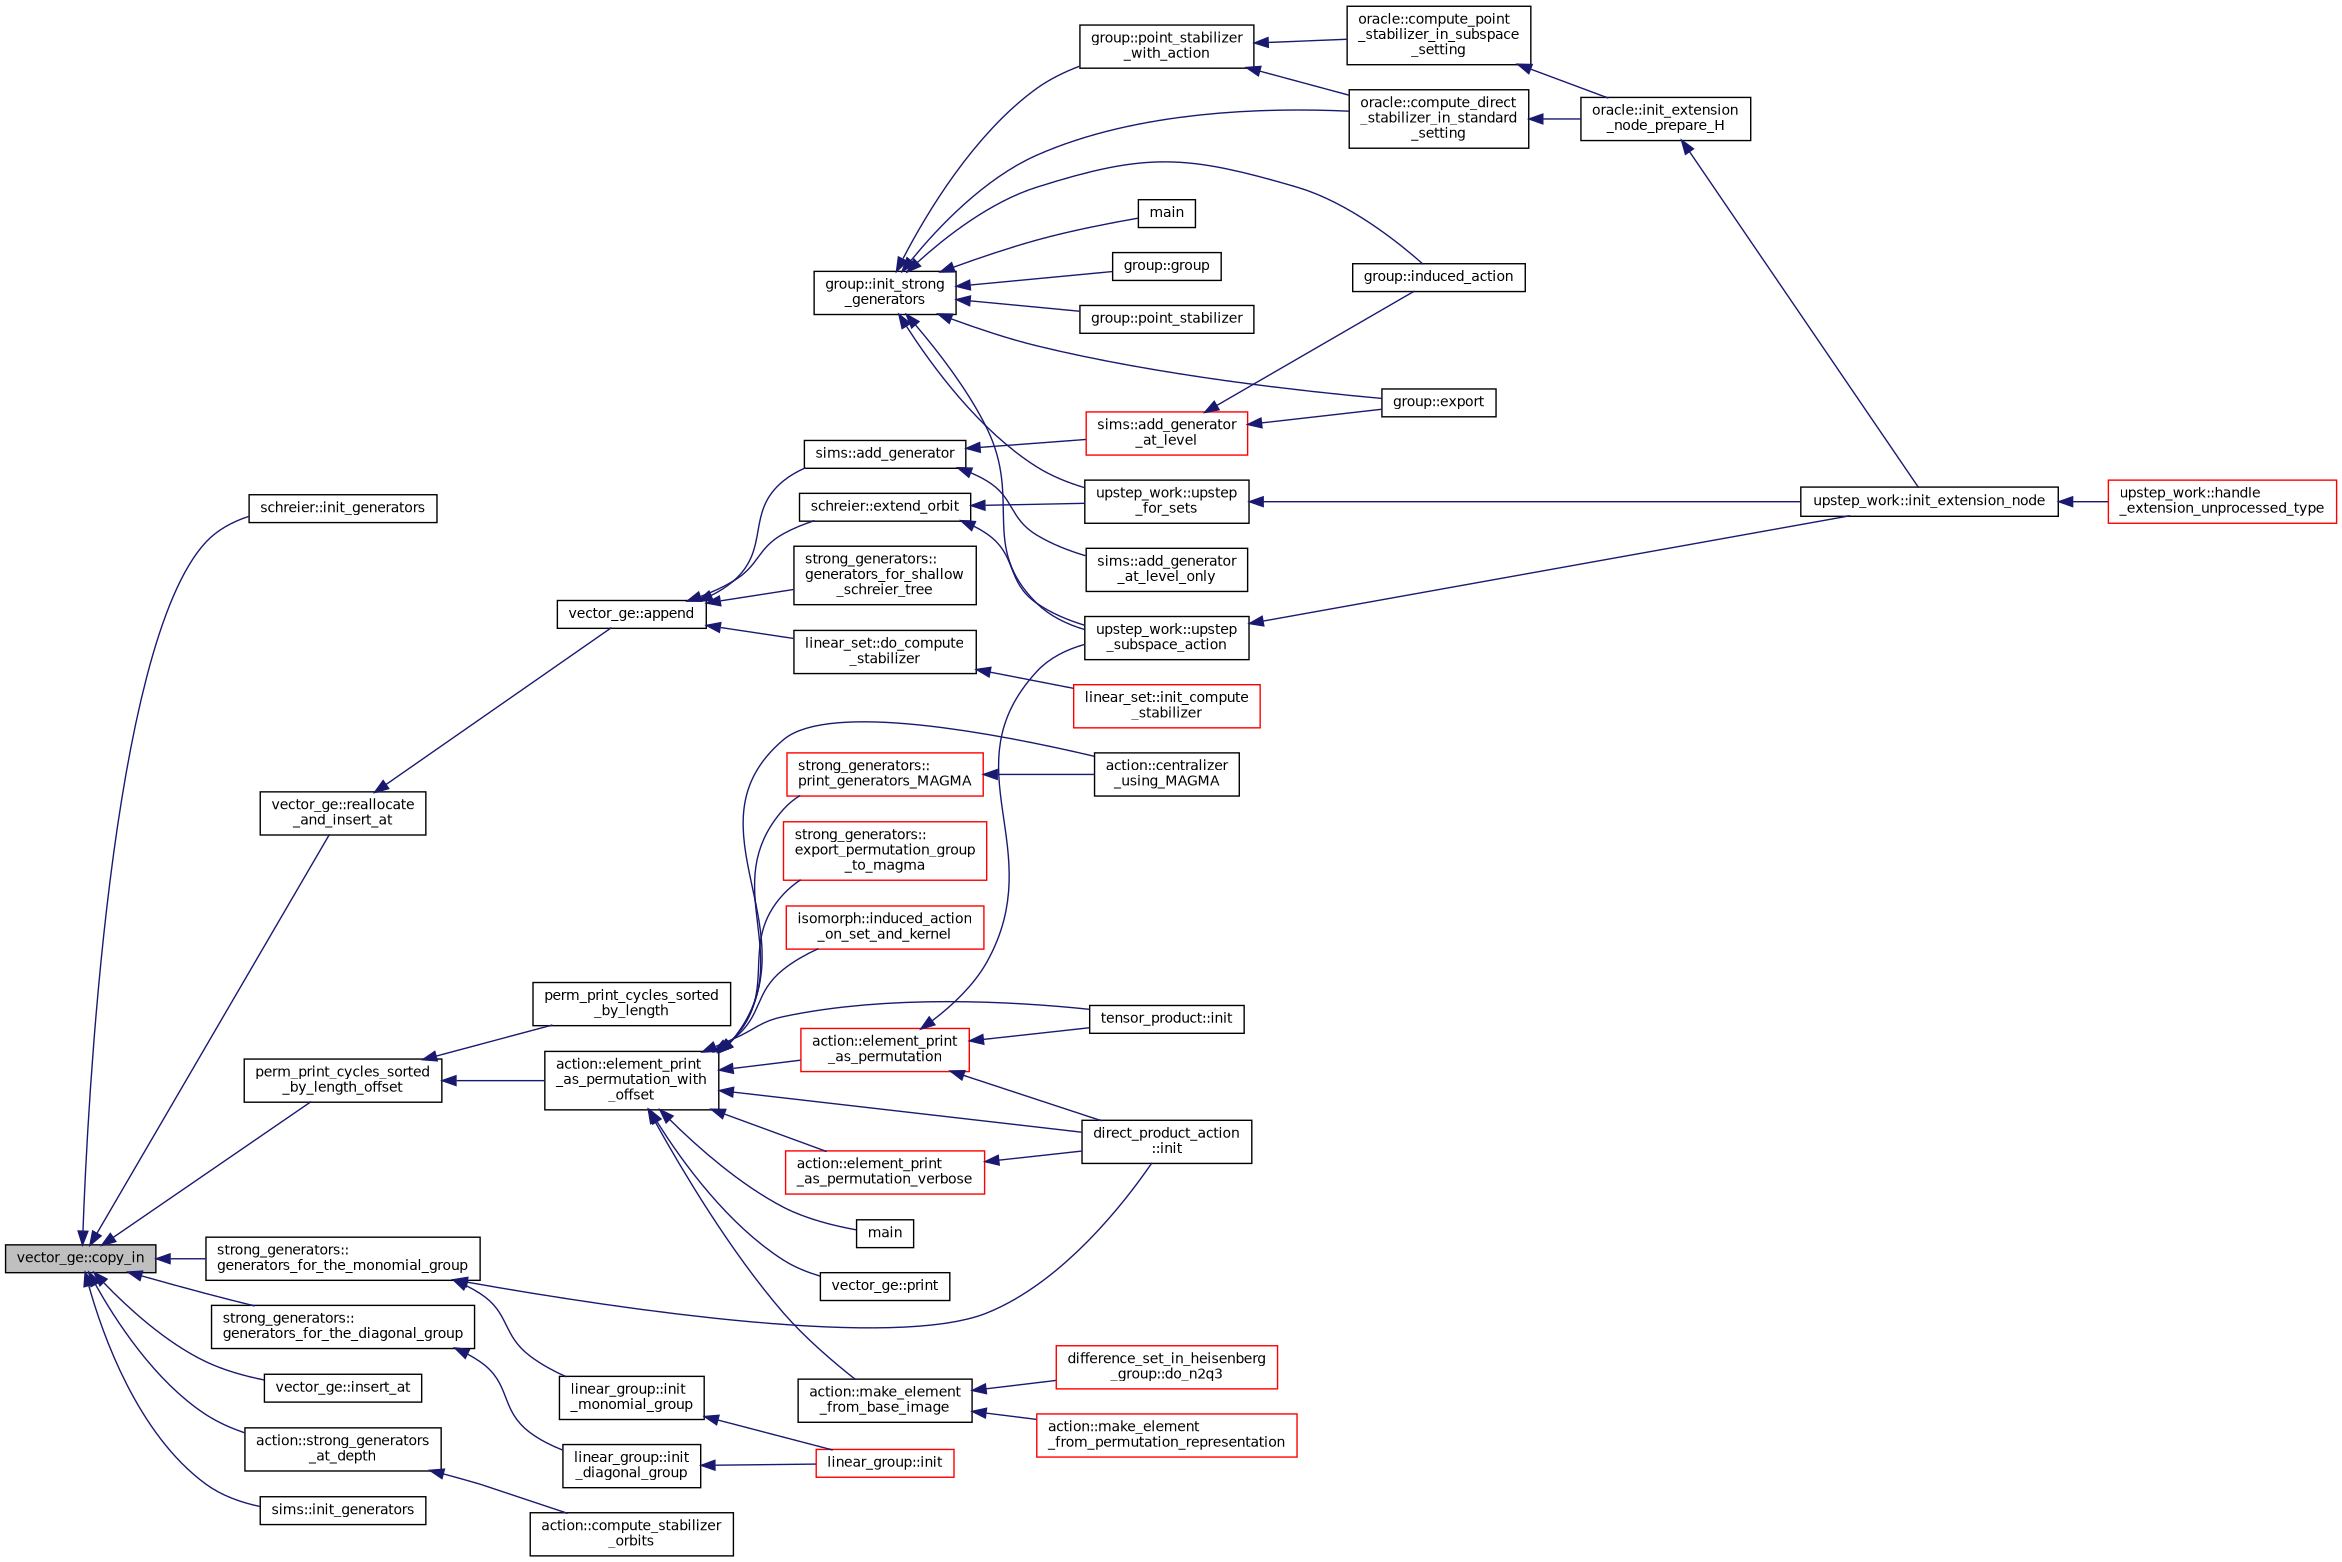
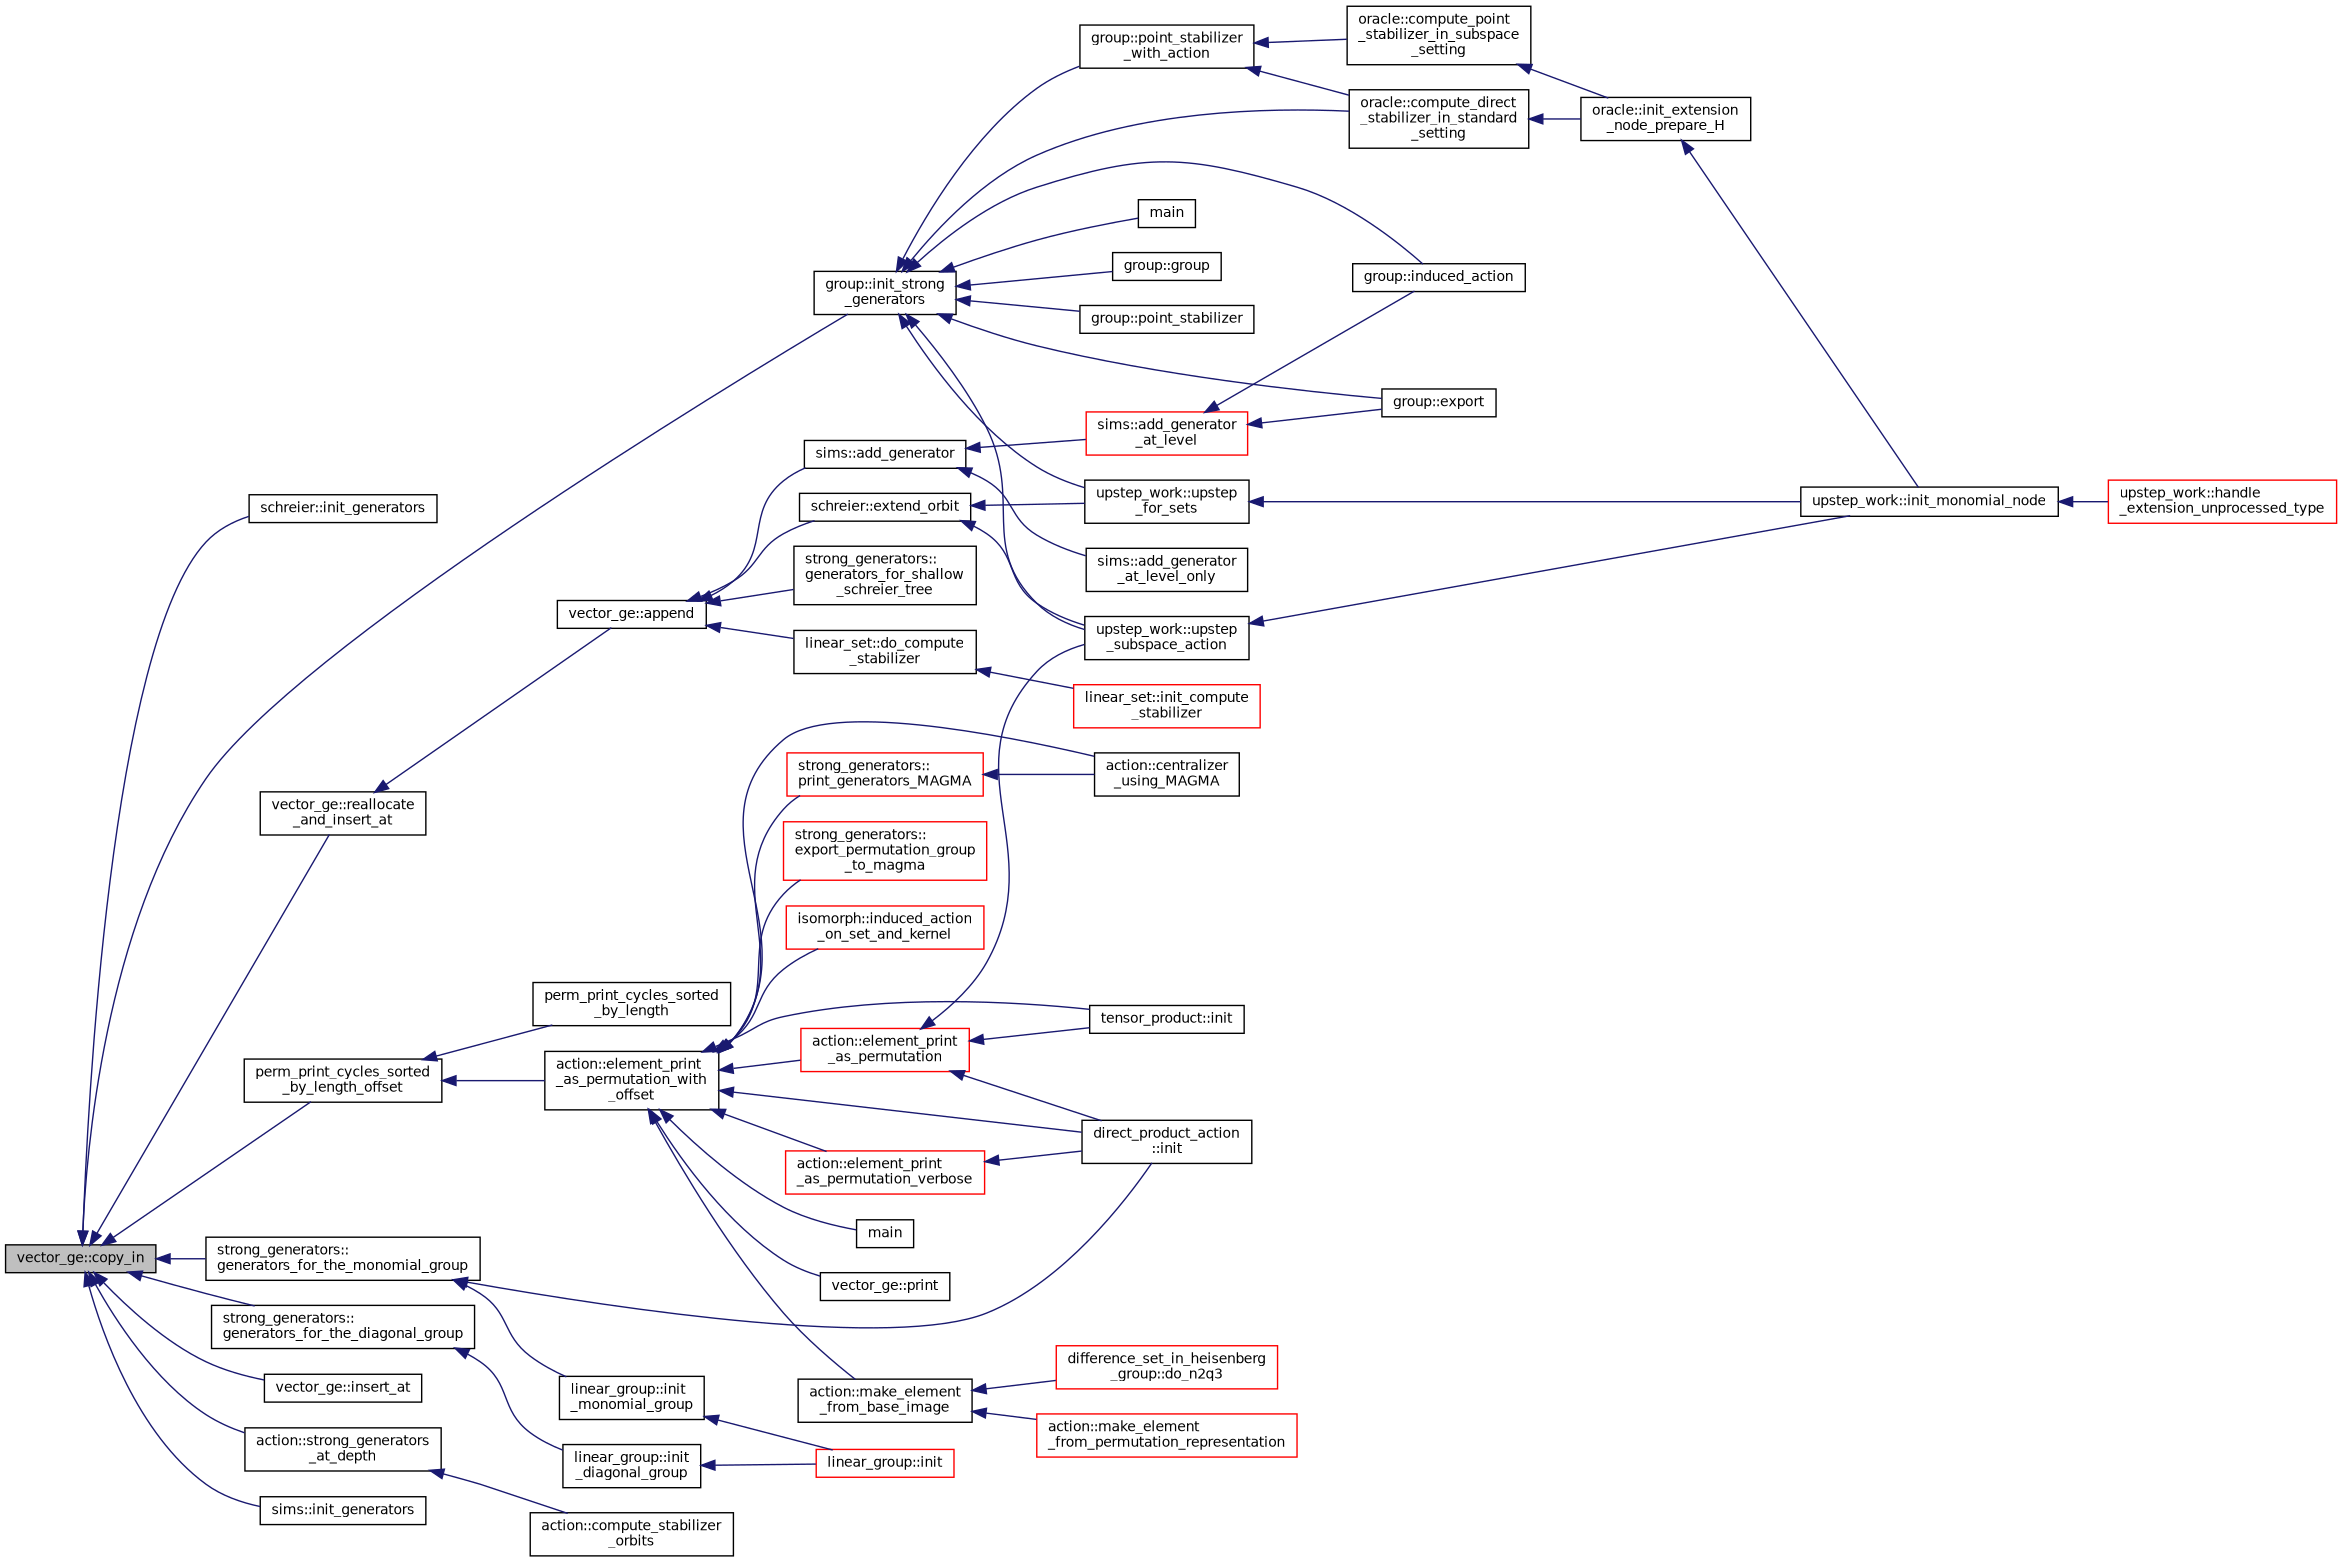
(1930, 502) -> (1930, 502)
none -> (320, 667)
